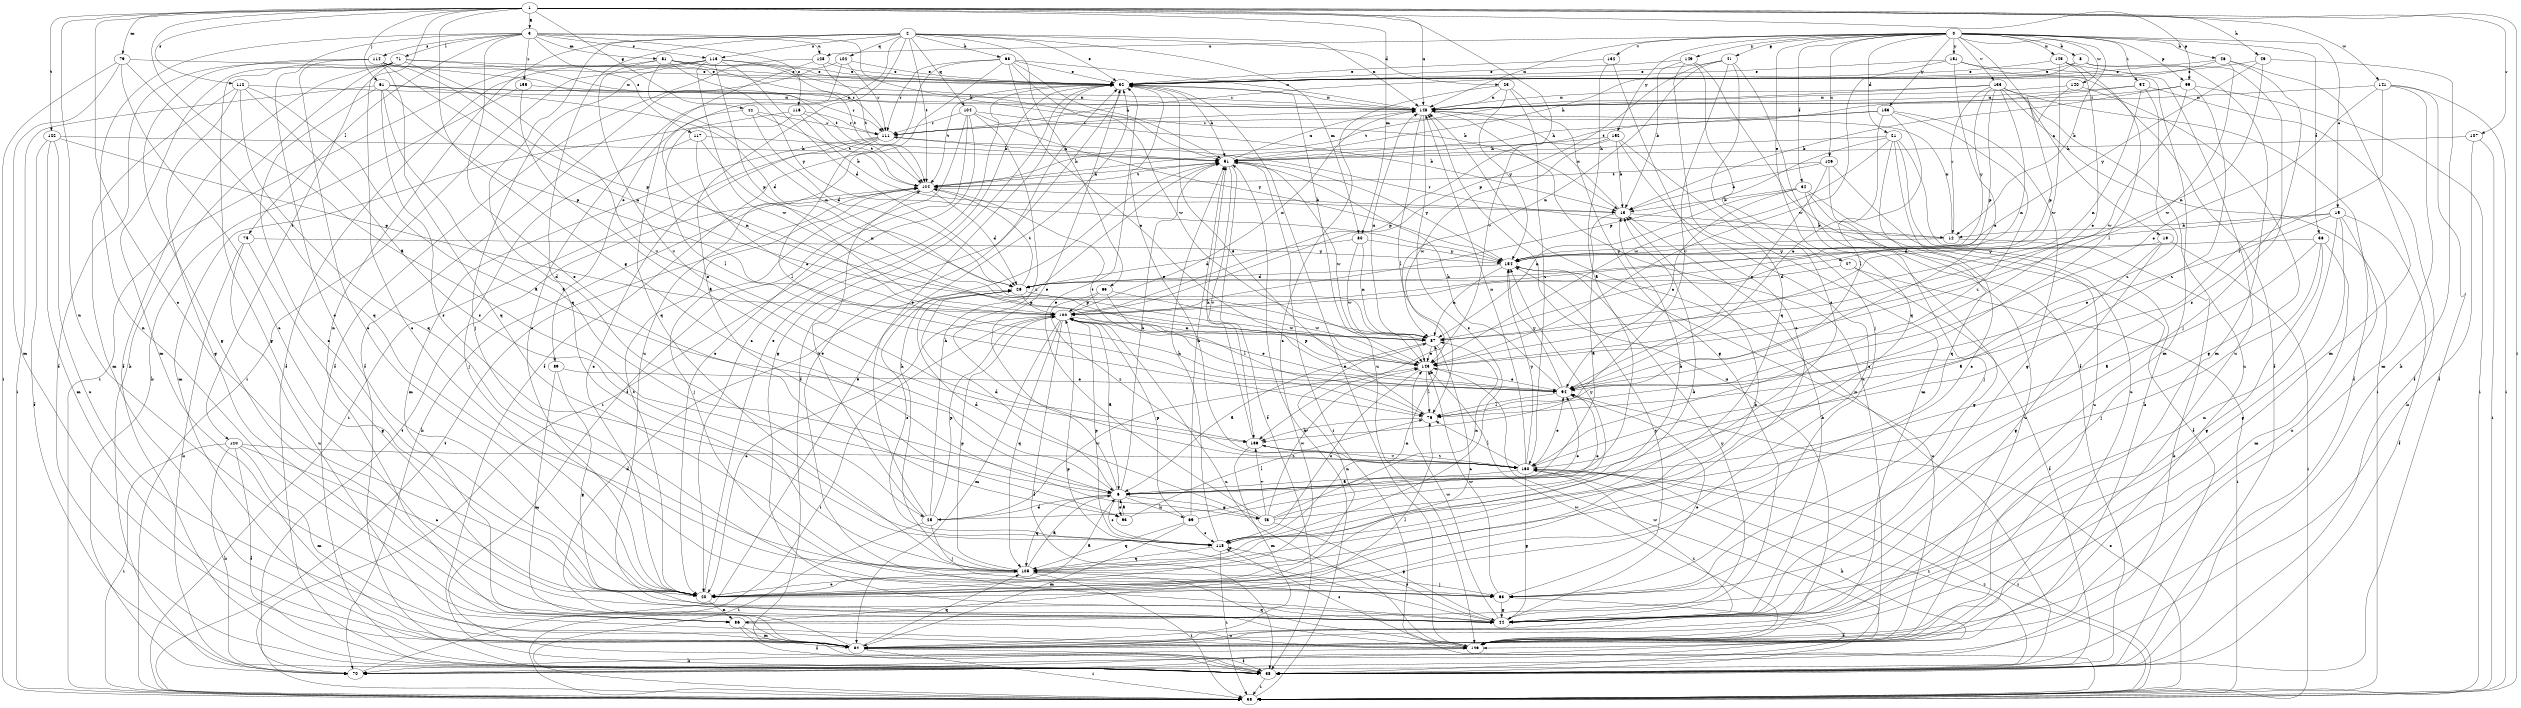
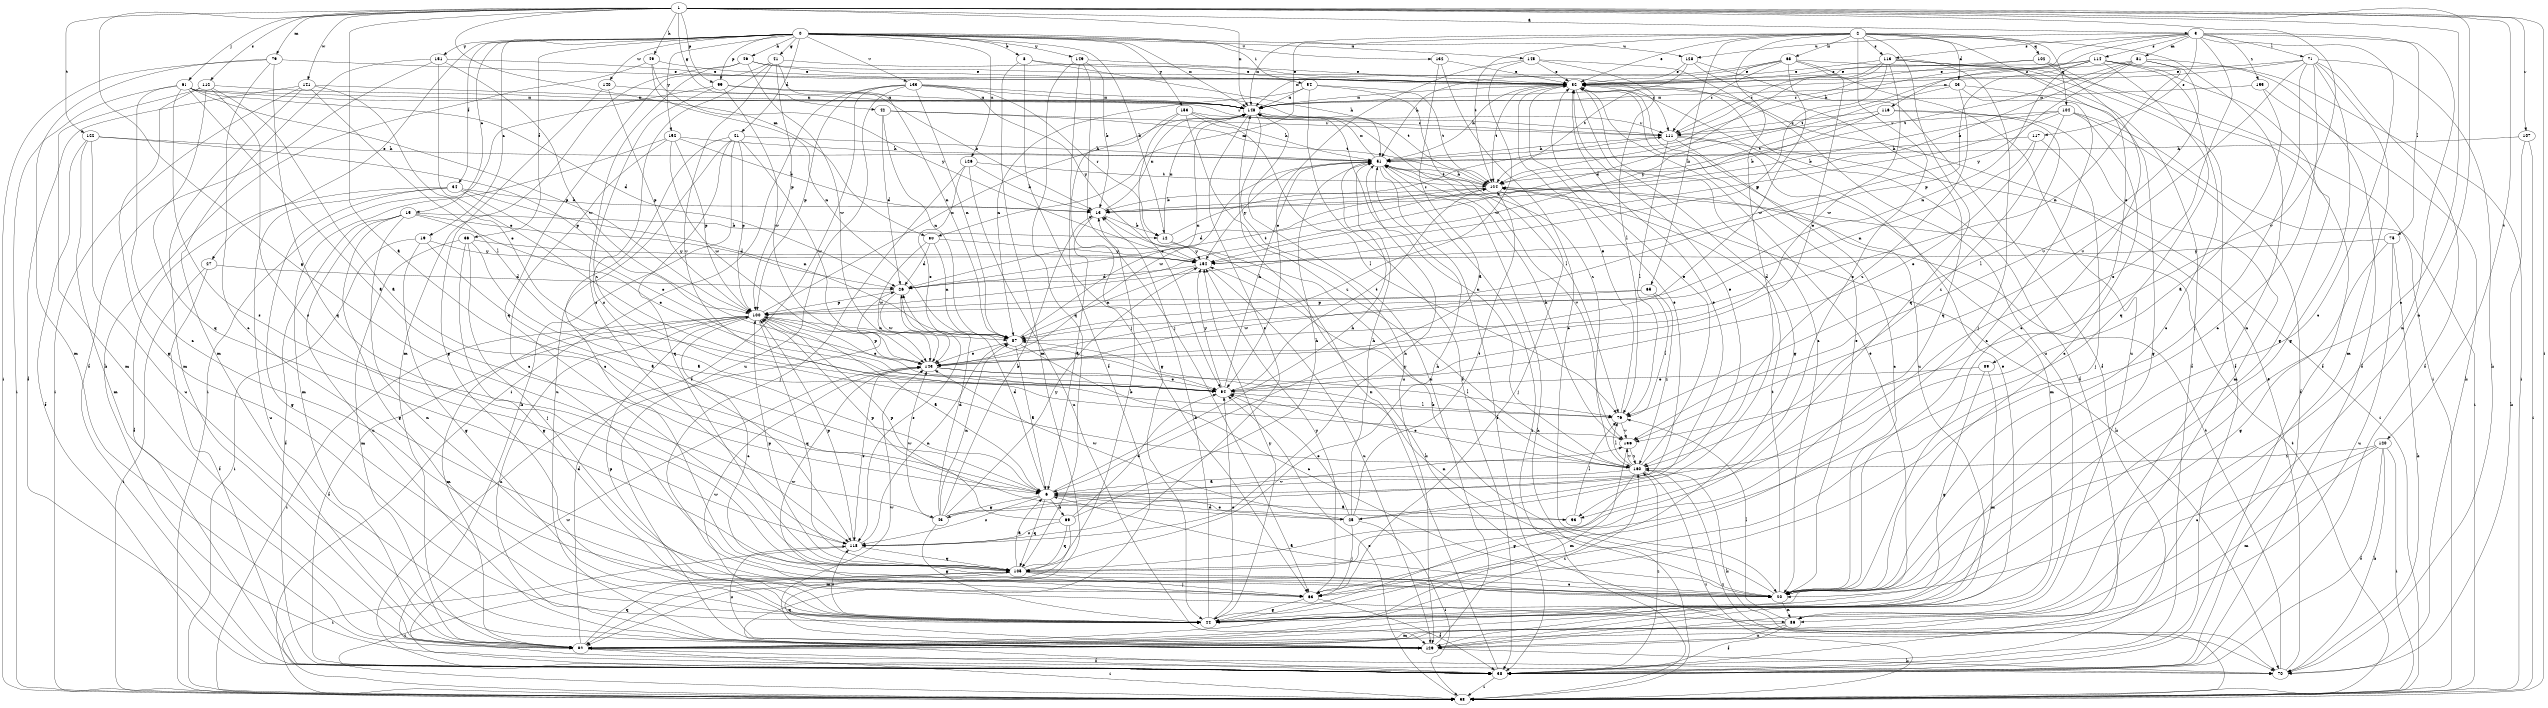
(2092, 98) -> (983, 98)
none -> (1914, 463)
